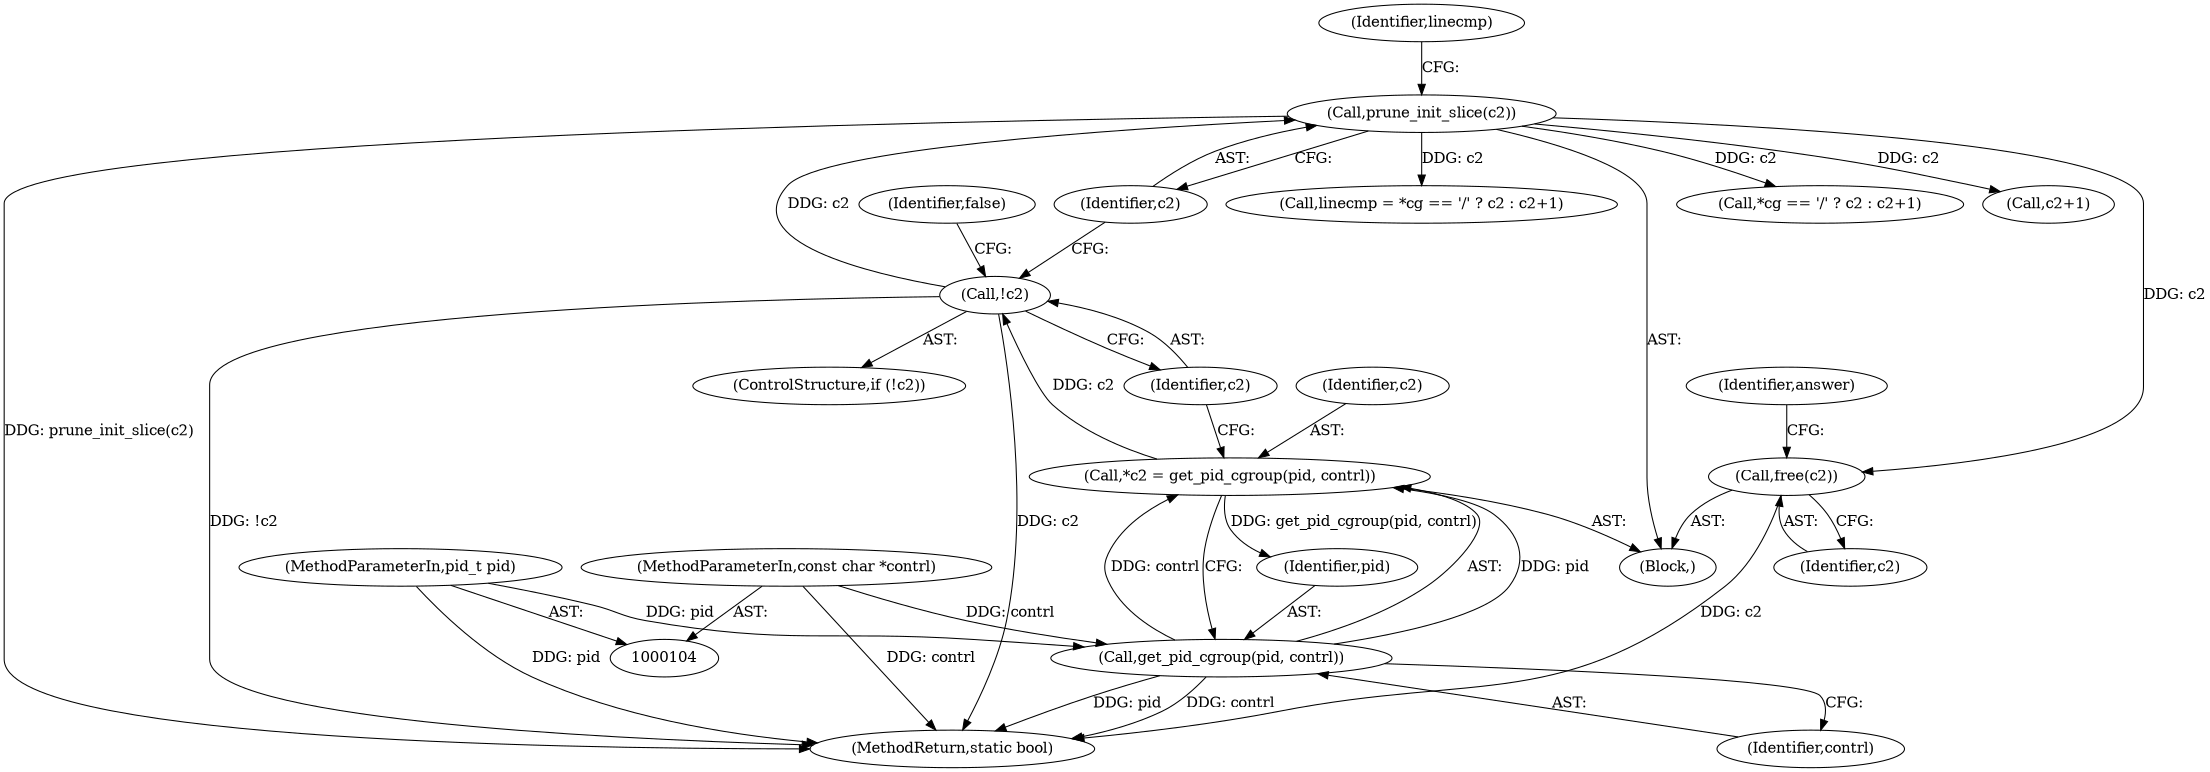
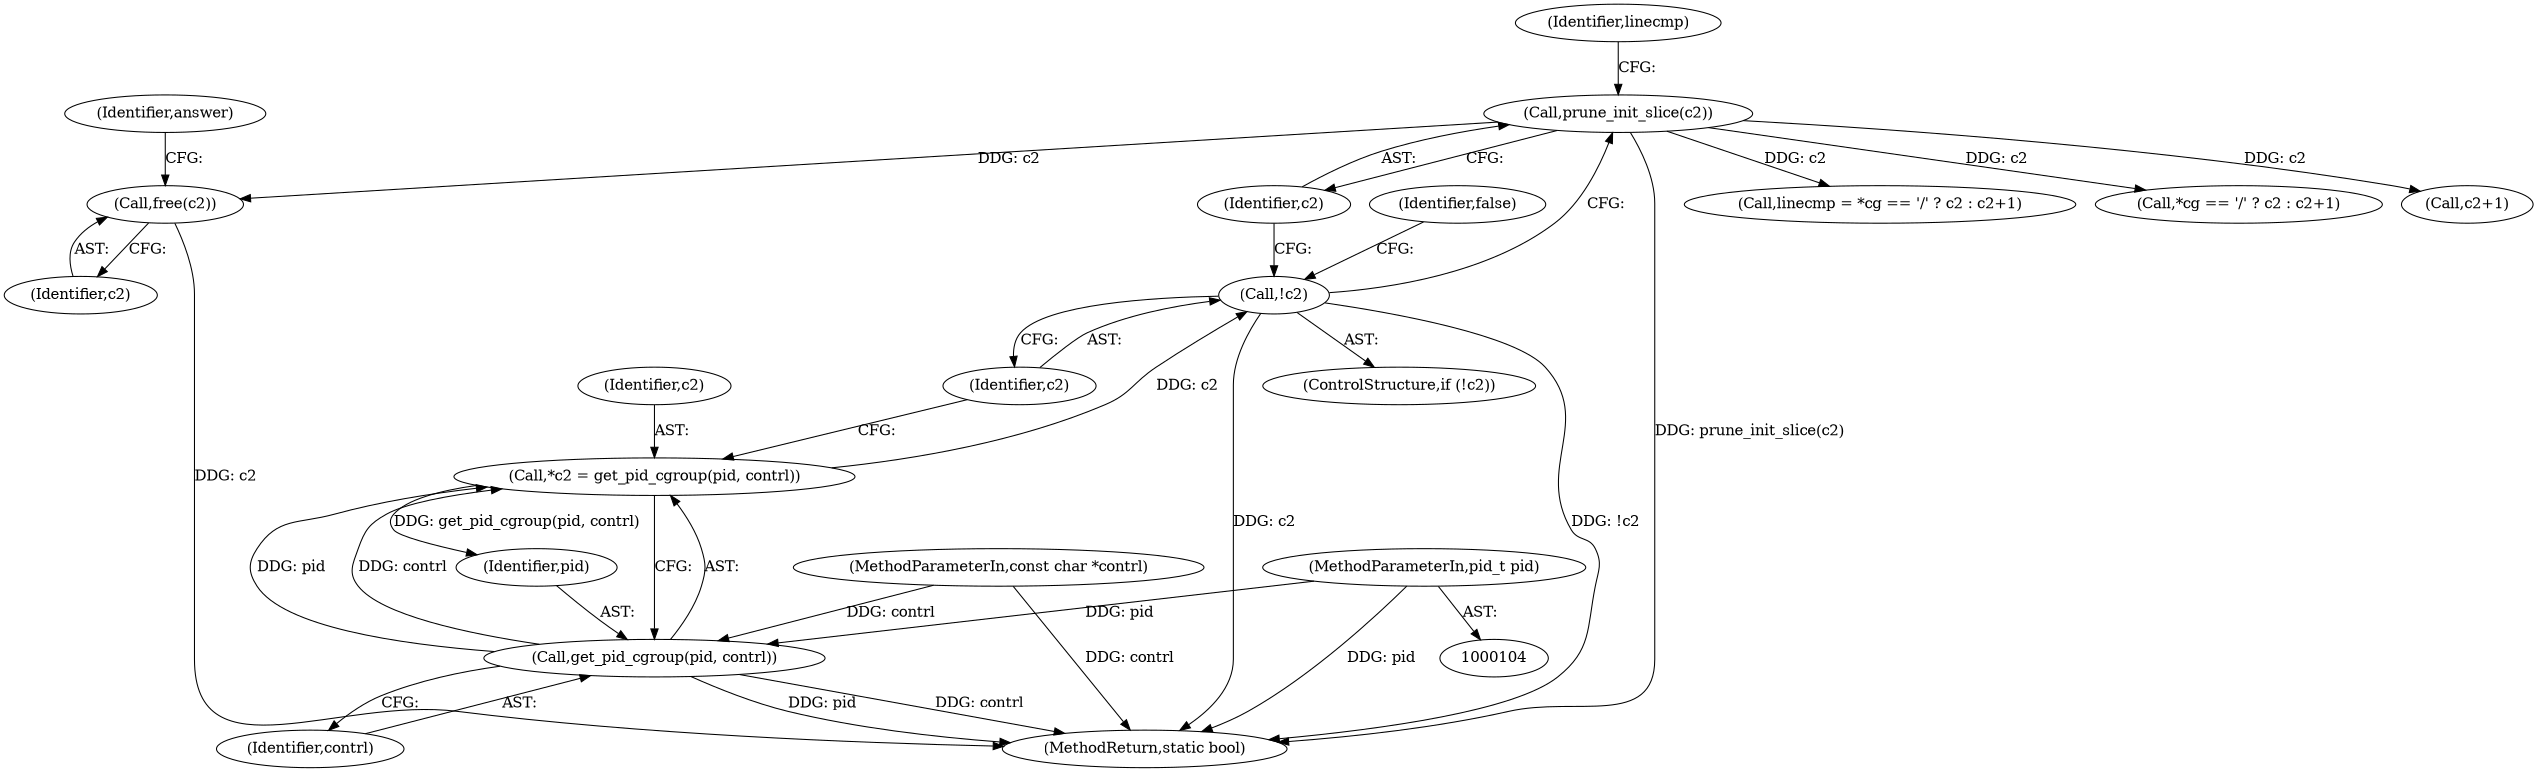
(819, 204) -> (1608, 204)
(1668, 567) -> none
(729, 610) -> none
